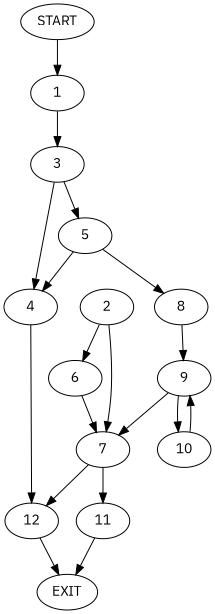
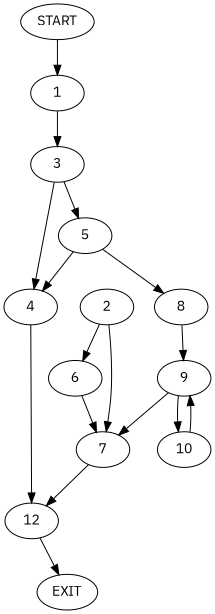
(103, 521) -> none
